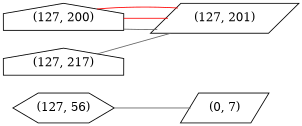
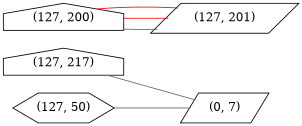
(134, 44) -> (151, 88)
(64, 108) -> (64, 108)
